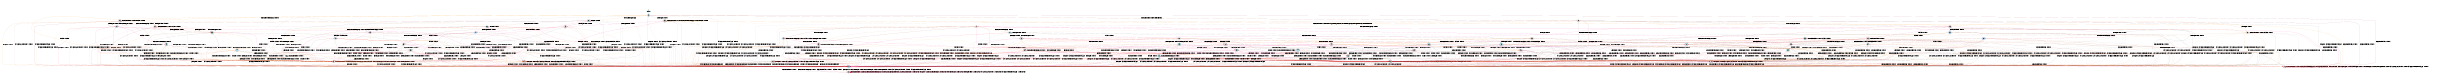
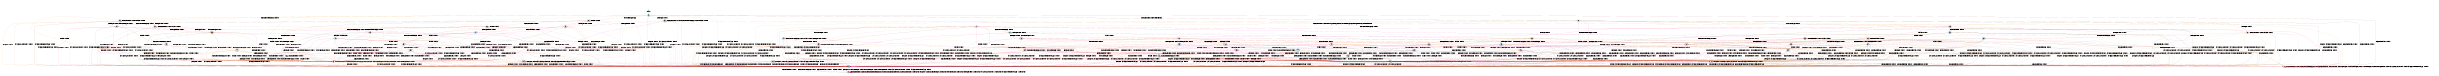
(306, 44) -> (369, 40)
(499, 47) -> (499, 47)
(622, 58) -> none
